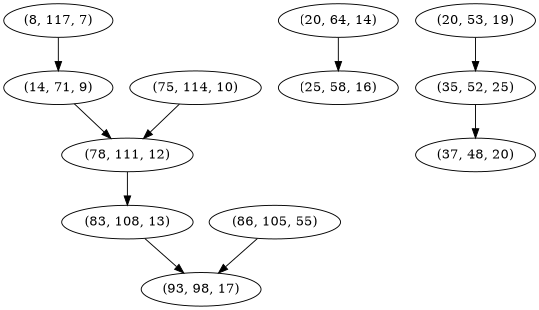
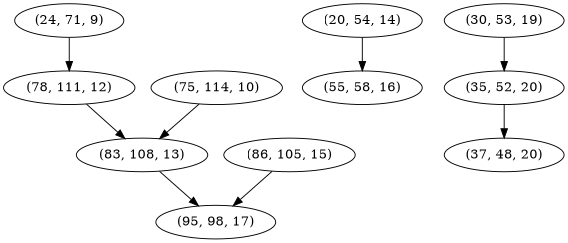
(58, 21) -> none
(338, 21) -> (362, 21)
(476, 21) -> (504, 21)
(58, 88) -> (69, 21)
(338, 88) -> (362, 88)
(476, 88) -> (504, 88)
(165, 118) -> (183, 118)
(275, 222) -> (290, 155)
(201, 289) -> (216, 222)
